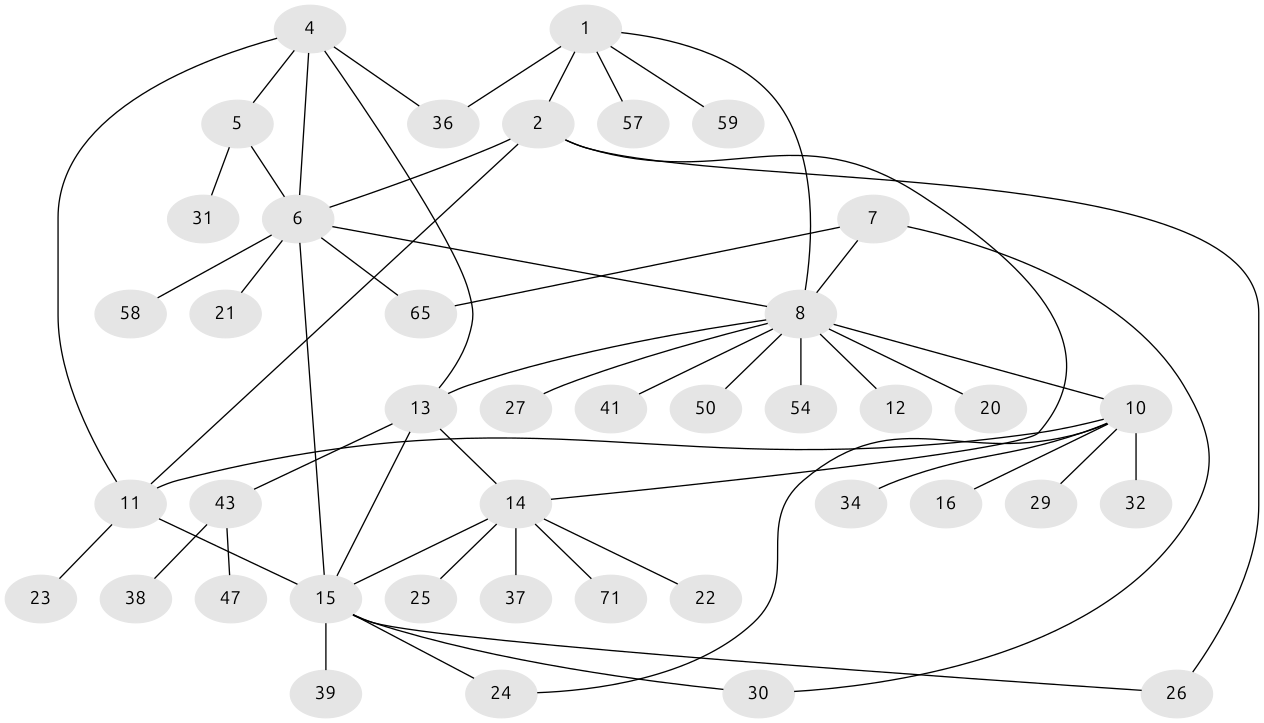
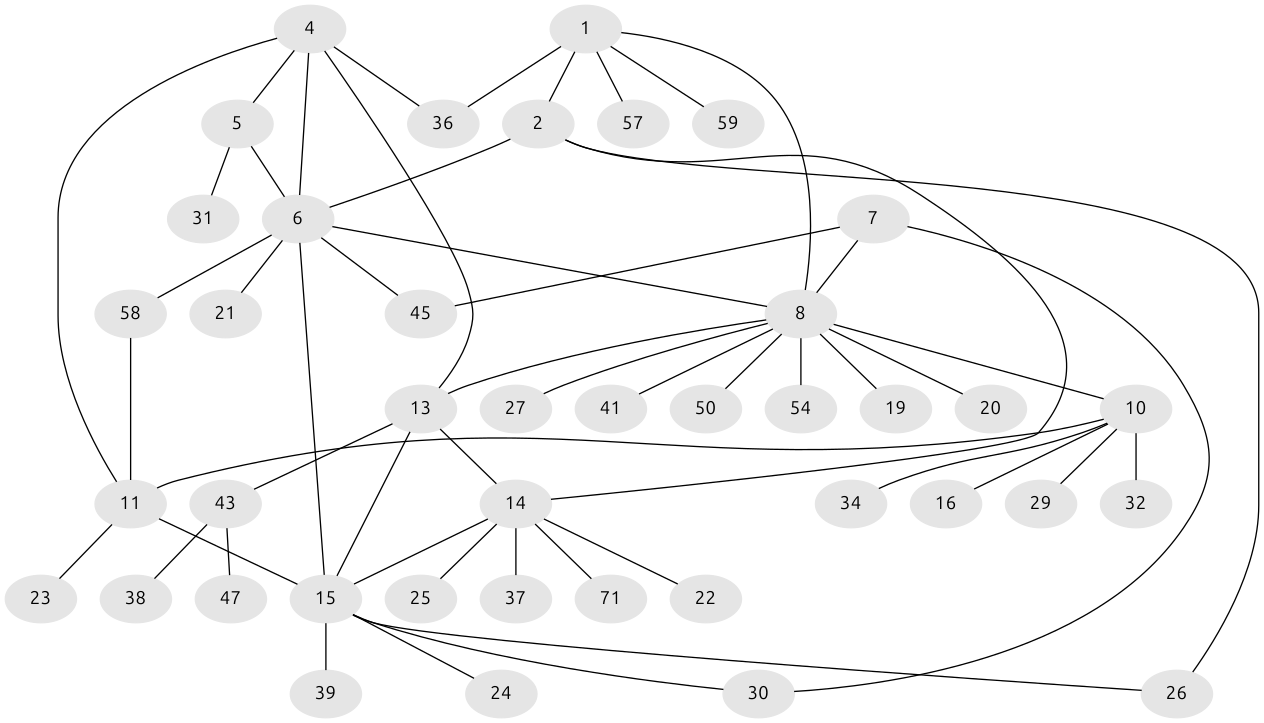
(335, 314) -> (131, 409)
(421, 314) -> (421, 314)
(896, 409) -> (896, 409)
(783, 509) -> none
